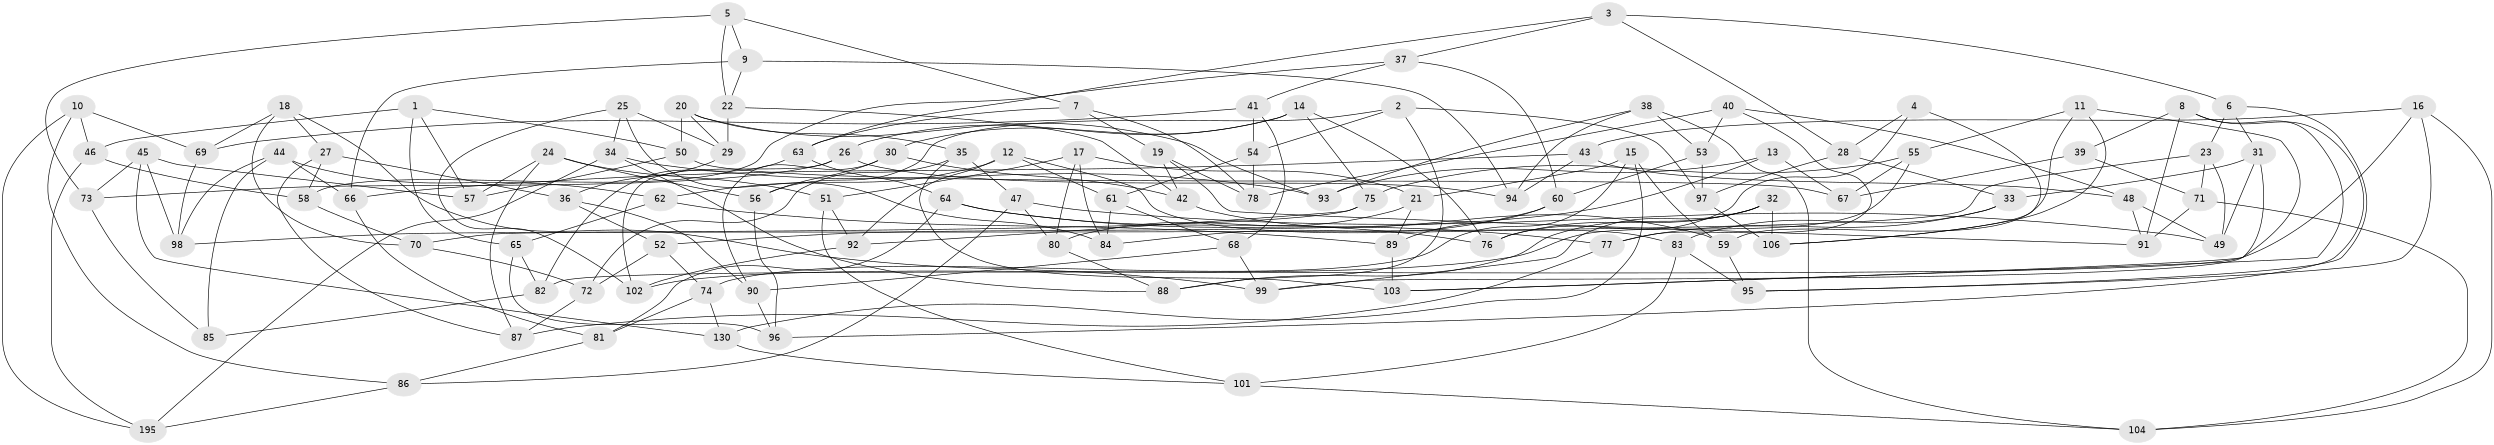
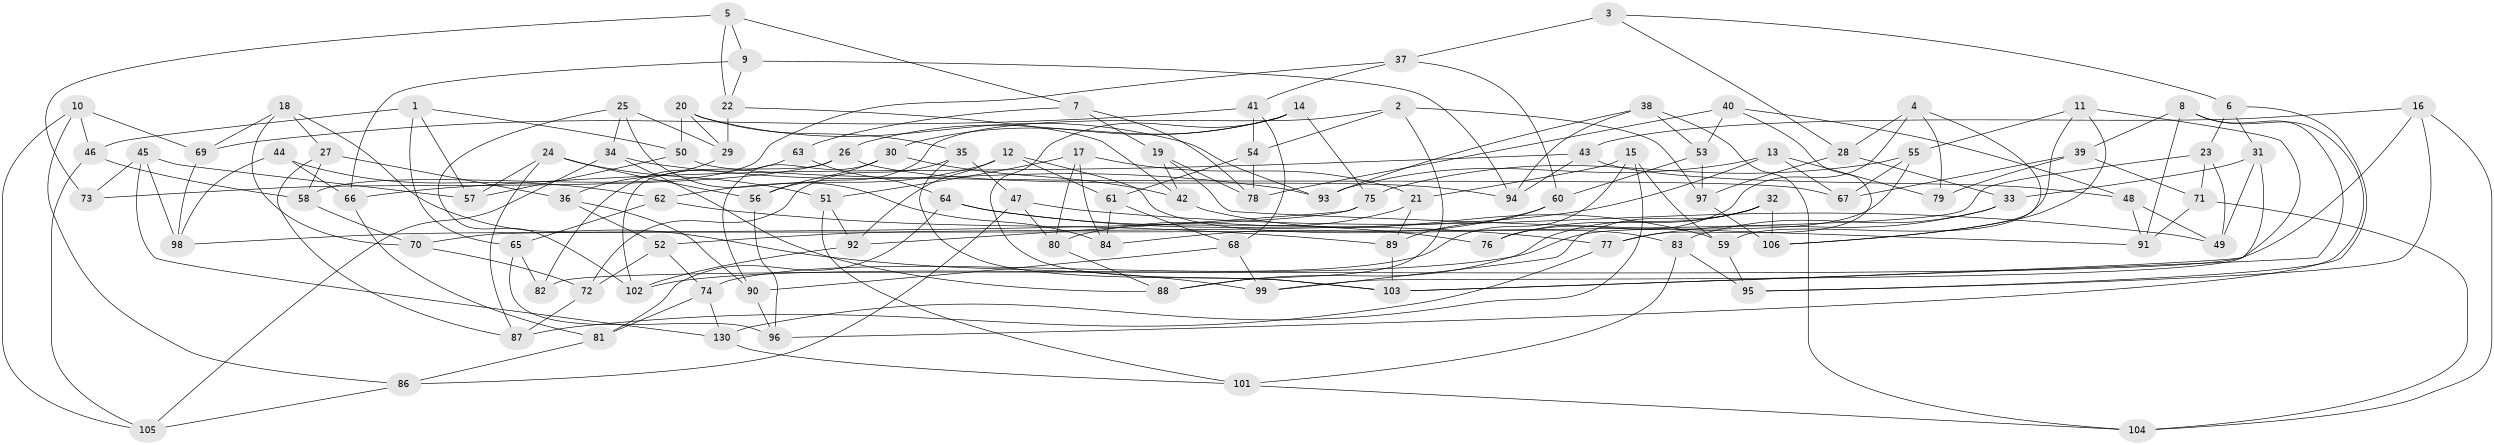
(1180, 75) -> none
(1393, 154) -> (1009, 241)
none -> (1939, 199)
(209, 338) -> none
(148, 431) -> (148, 431)
